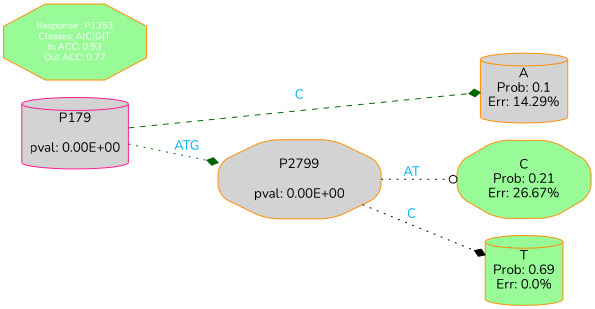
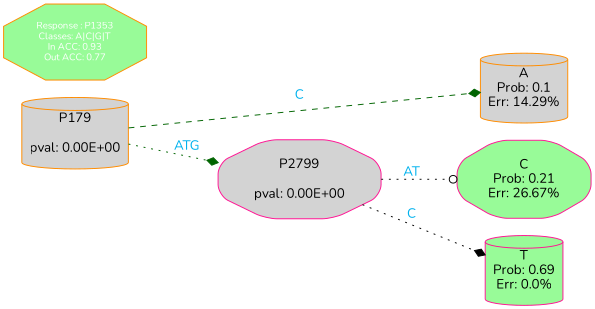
(75, 133) -> (75, 133)
(300, 179) -> (300, 179)
(524, 179) -> (524, 179)
(524, 270) -> (524, 270)
